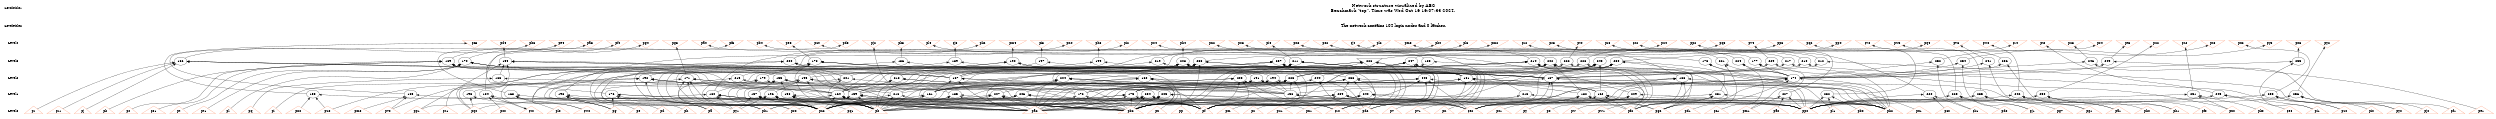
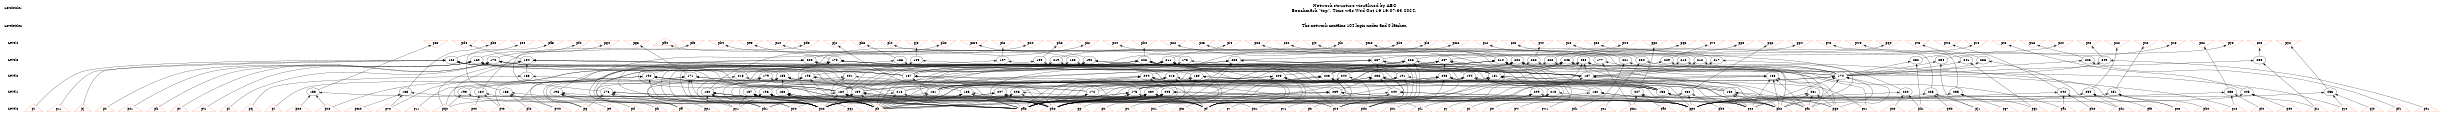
(704, 43) -> (665, 43)
(1369, 61) -> (1411, 60)
(751, 69) -> (735, 66)
(1712, 76) -> (1703, 70)
(1526, 102) -> none
none -> (1469, 109)
